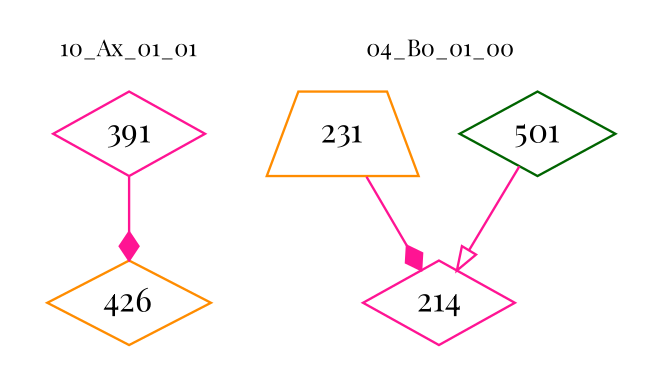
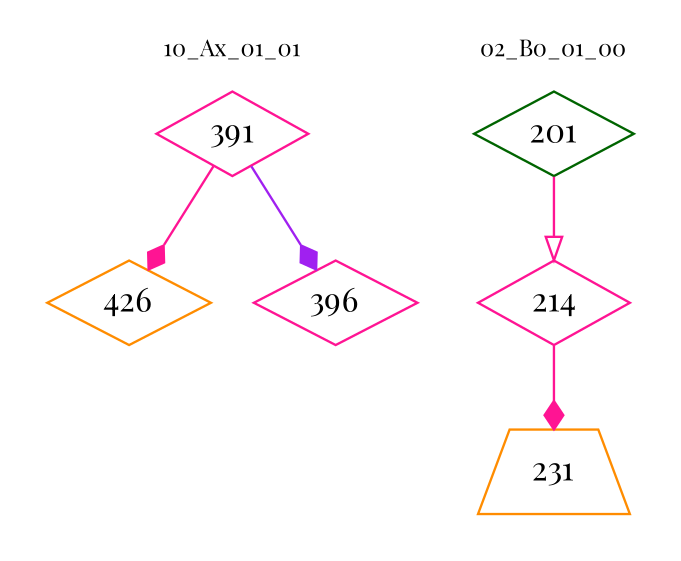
(441, 50) -> (554, 50)
(538, 134) -> (554, 134)
(387, 211) -> (554, 373)
none -> (336, 303)
